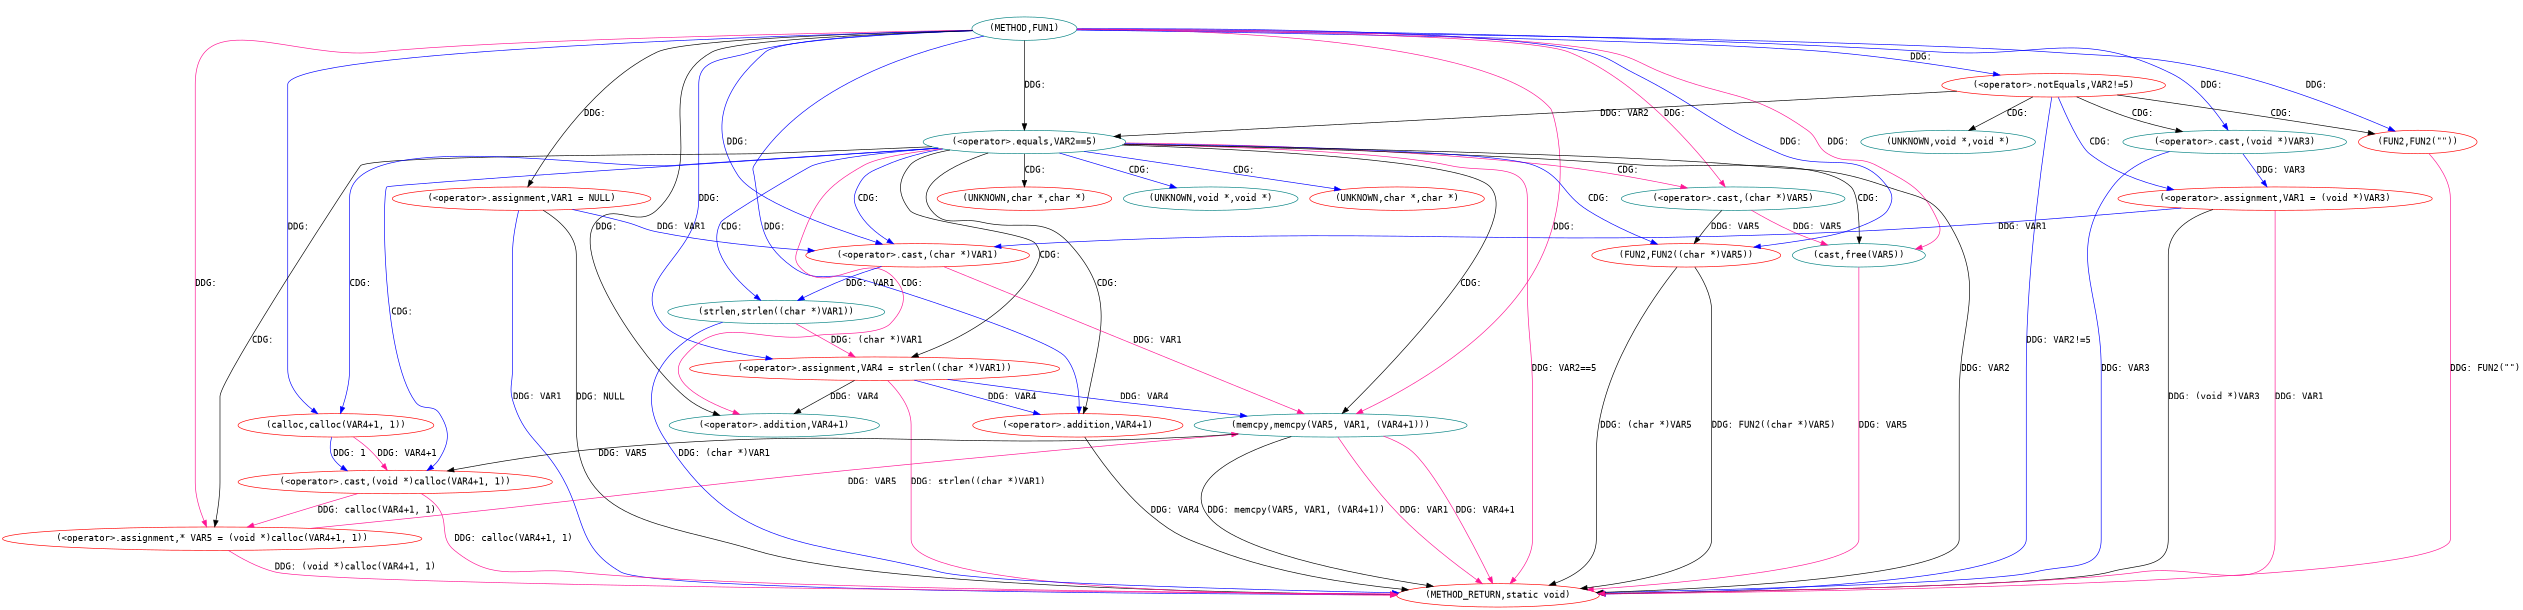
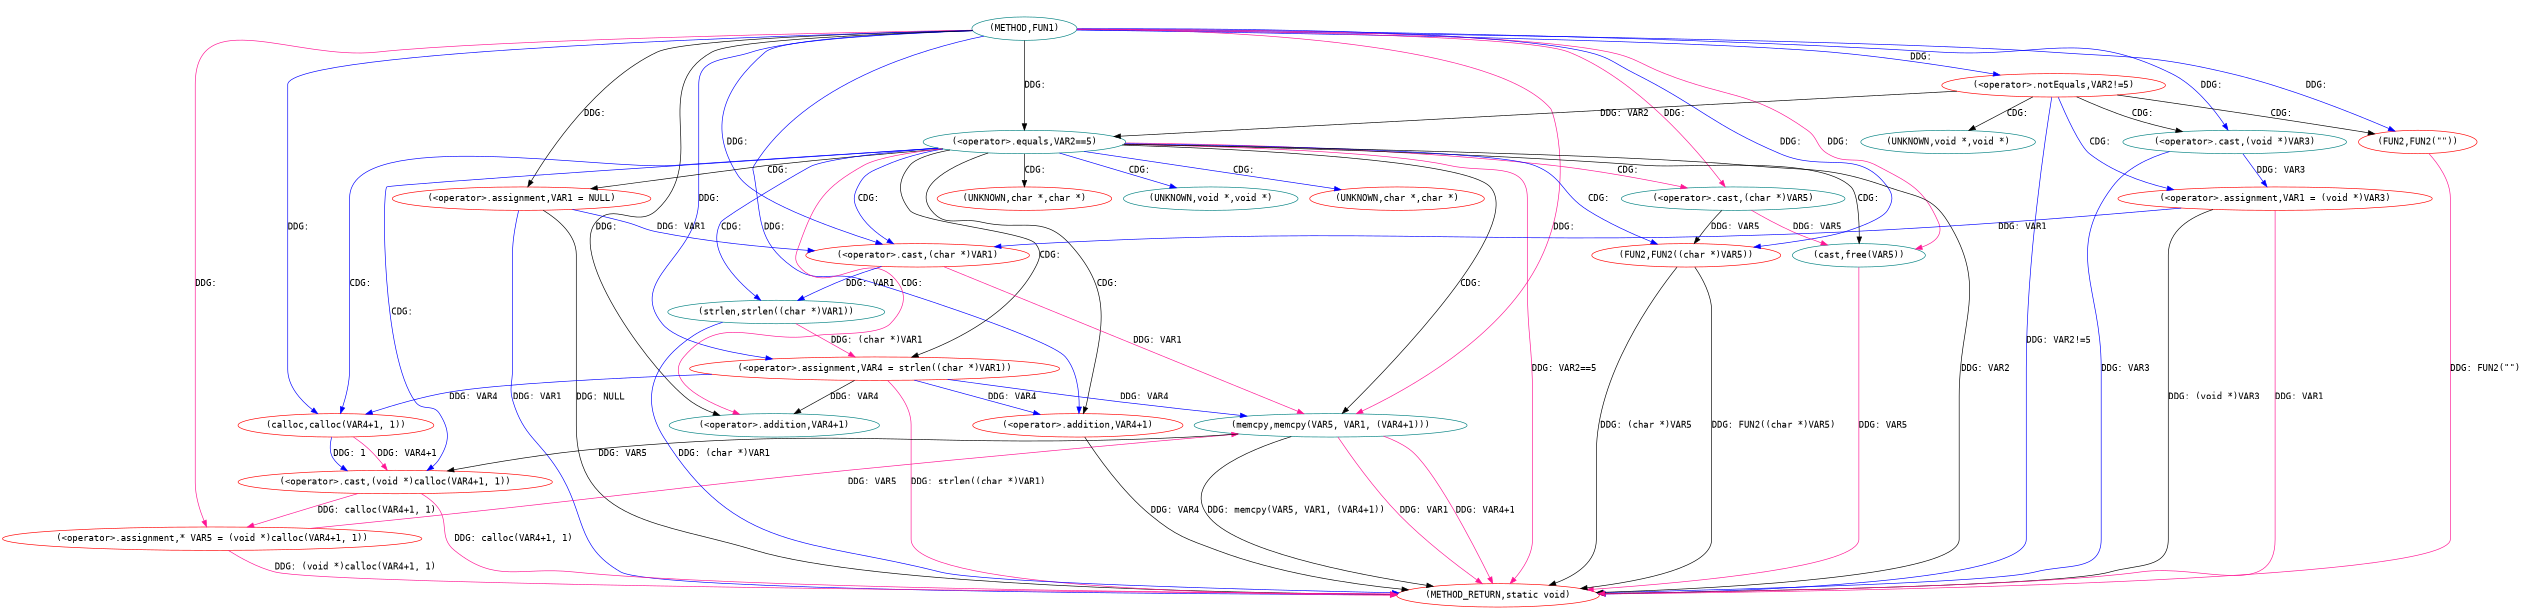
(376, 163) -> (770, 165)
none -> (541, 383)
